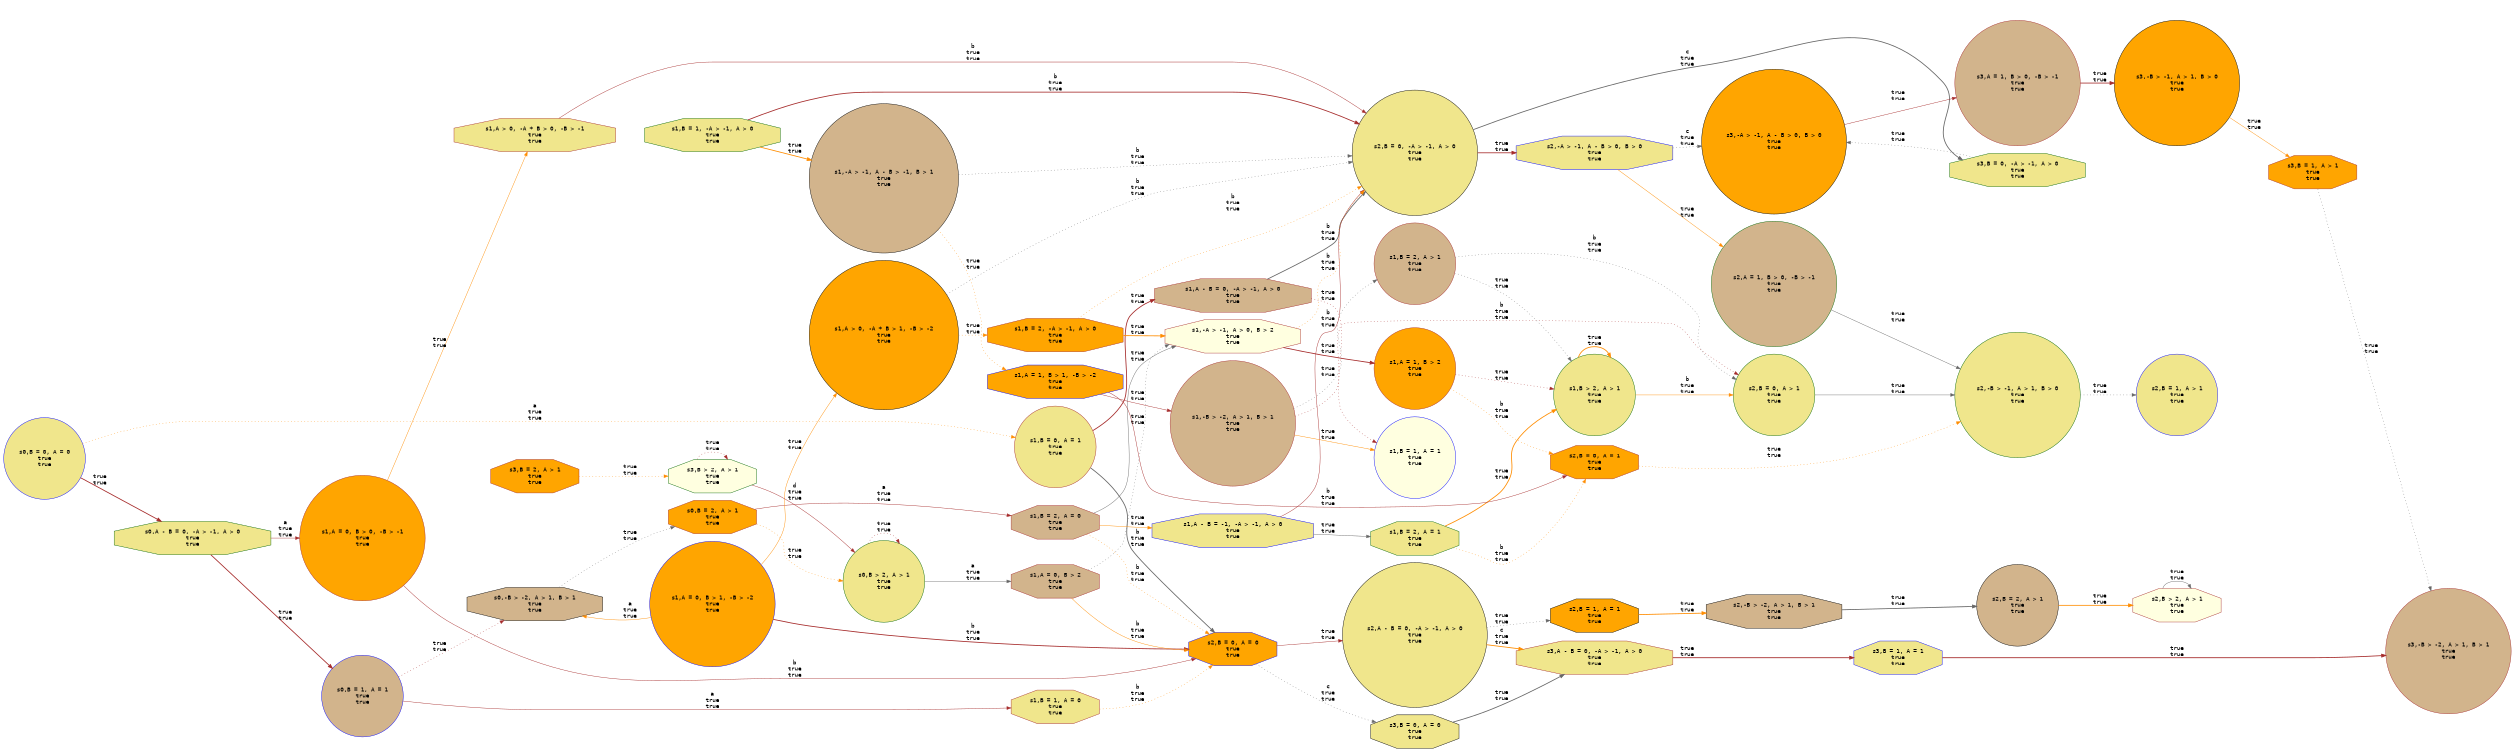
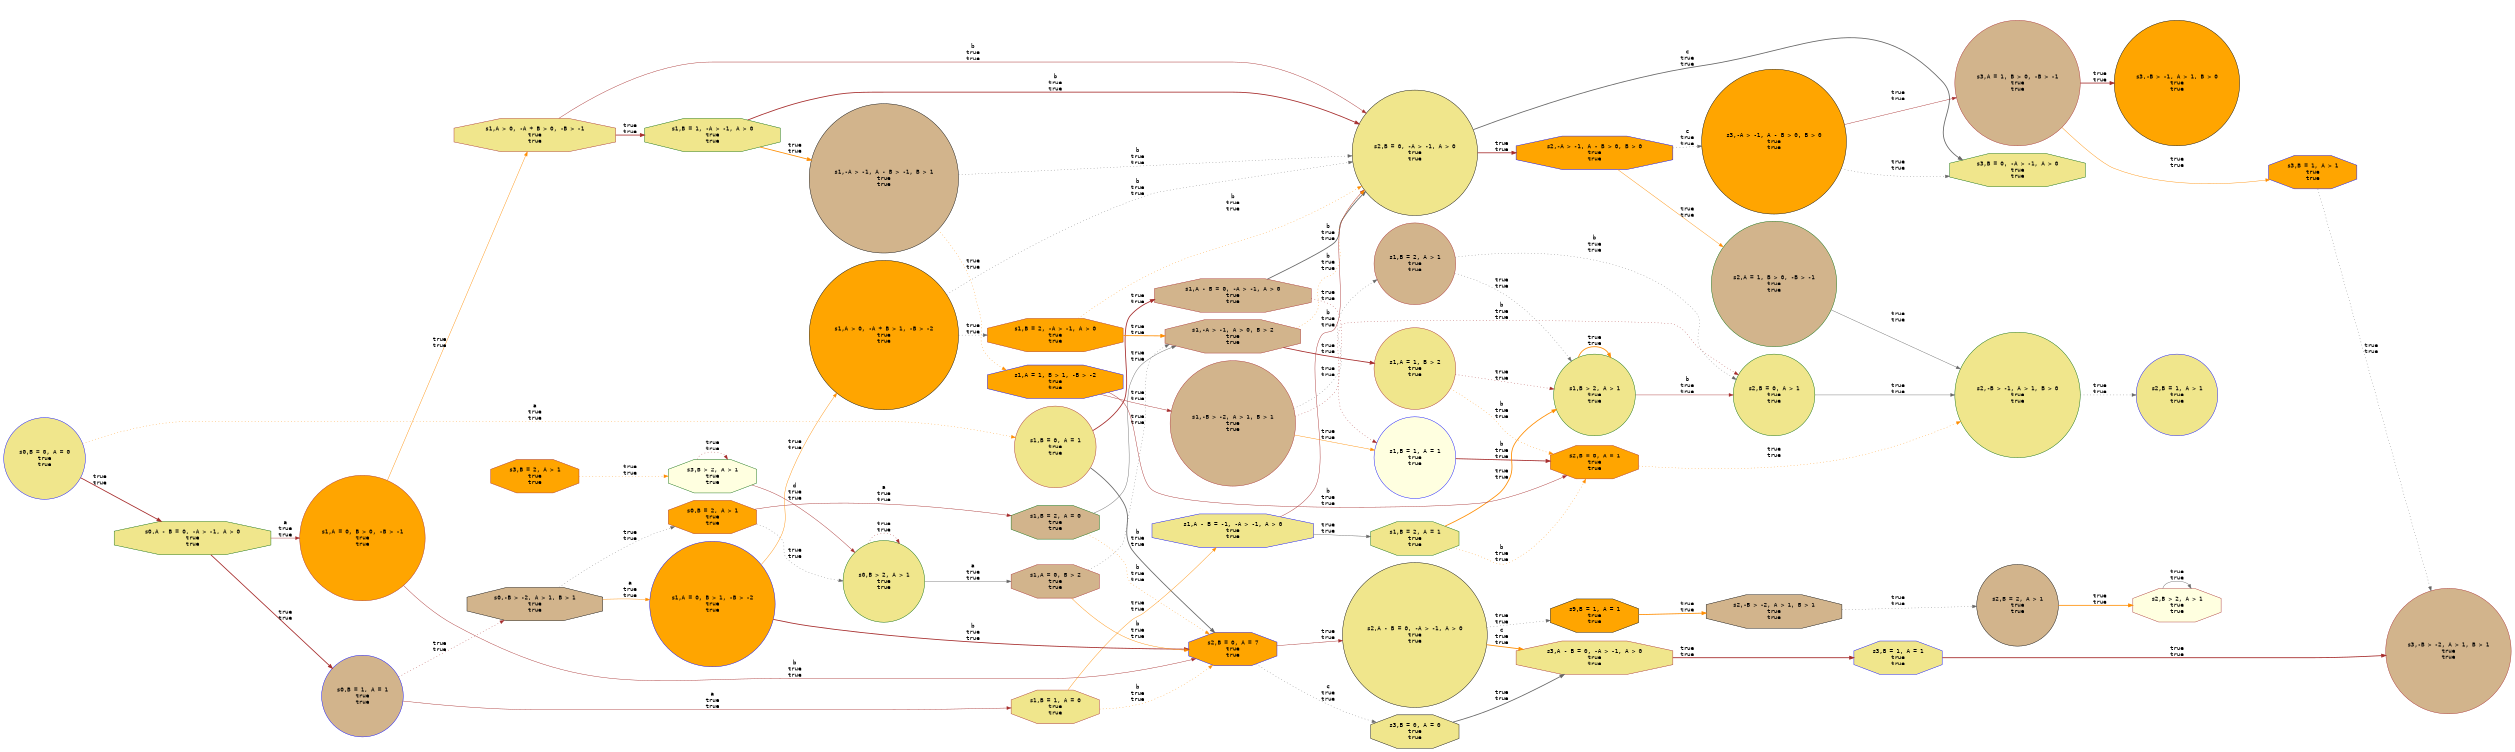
none -> (628, 135)
(2258, 136) -> (2156, 180)
(1912, 147) -> (1893, 176)
(1594, 153) -> (1594, 153)
(2313, 172) -> (2313, 172)
(971, 335) -> (971, 335)
(1233, 336) -> (1233, 336)
(1415, 369) -> (1415, 369)
(1682, 395) -> (1682, 395)
none -> (1501, 460)
(1055, 522) -> (1055, 522)
(1124, 527) -> (1137, 617)
(790, 561) -> (790, 561)
(1907, 608) -> (1907, 608)
(1594, 616) -> (1594, 616)
(619, 620) -> (624, 599)
(1233, 649) -> (1233, 649)
